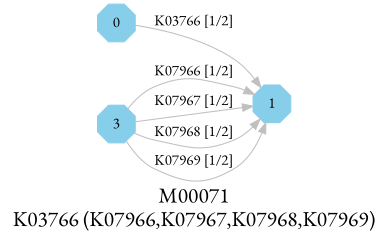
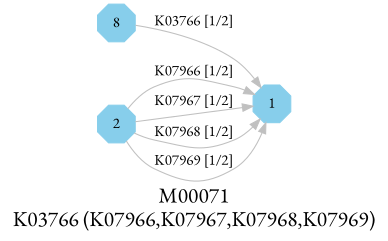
(116, 23) -> (116, 23)
(116, 124) -> (116, 124)
